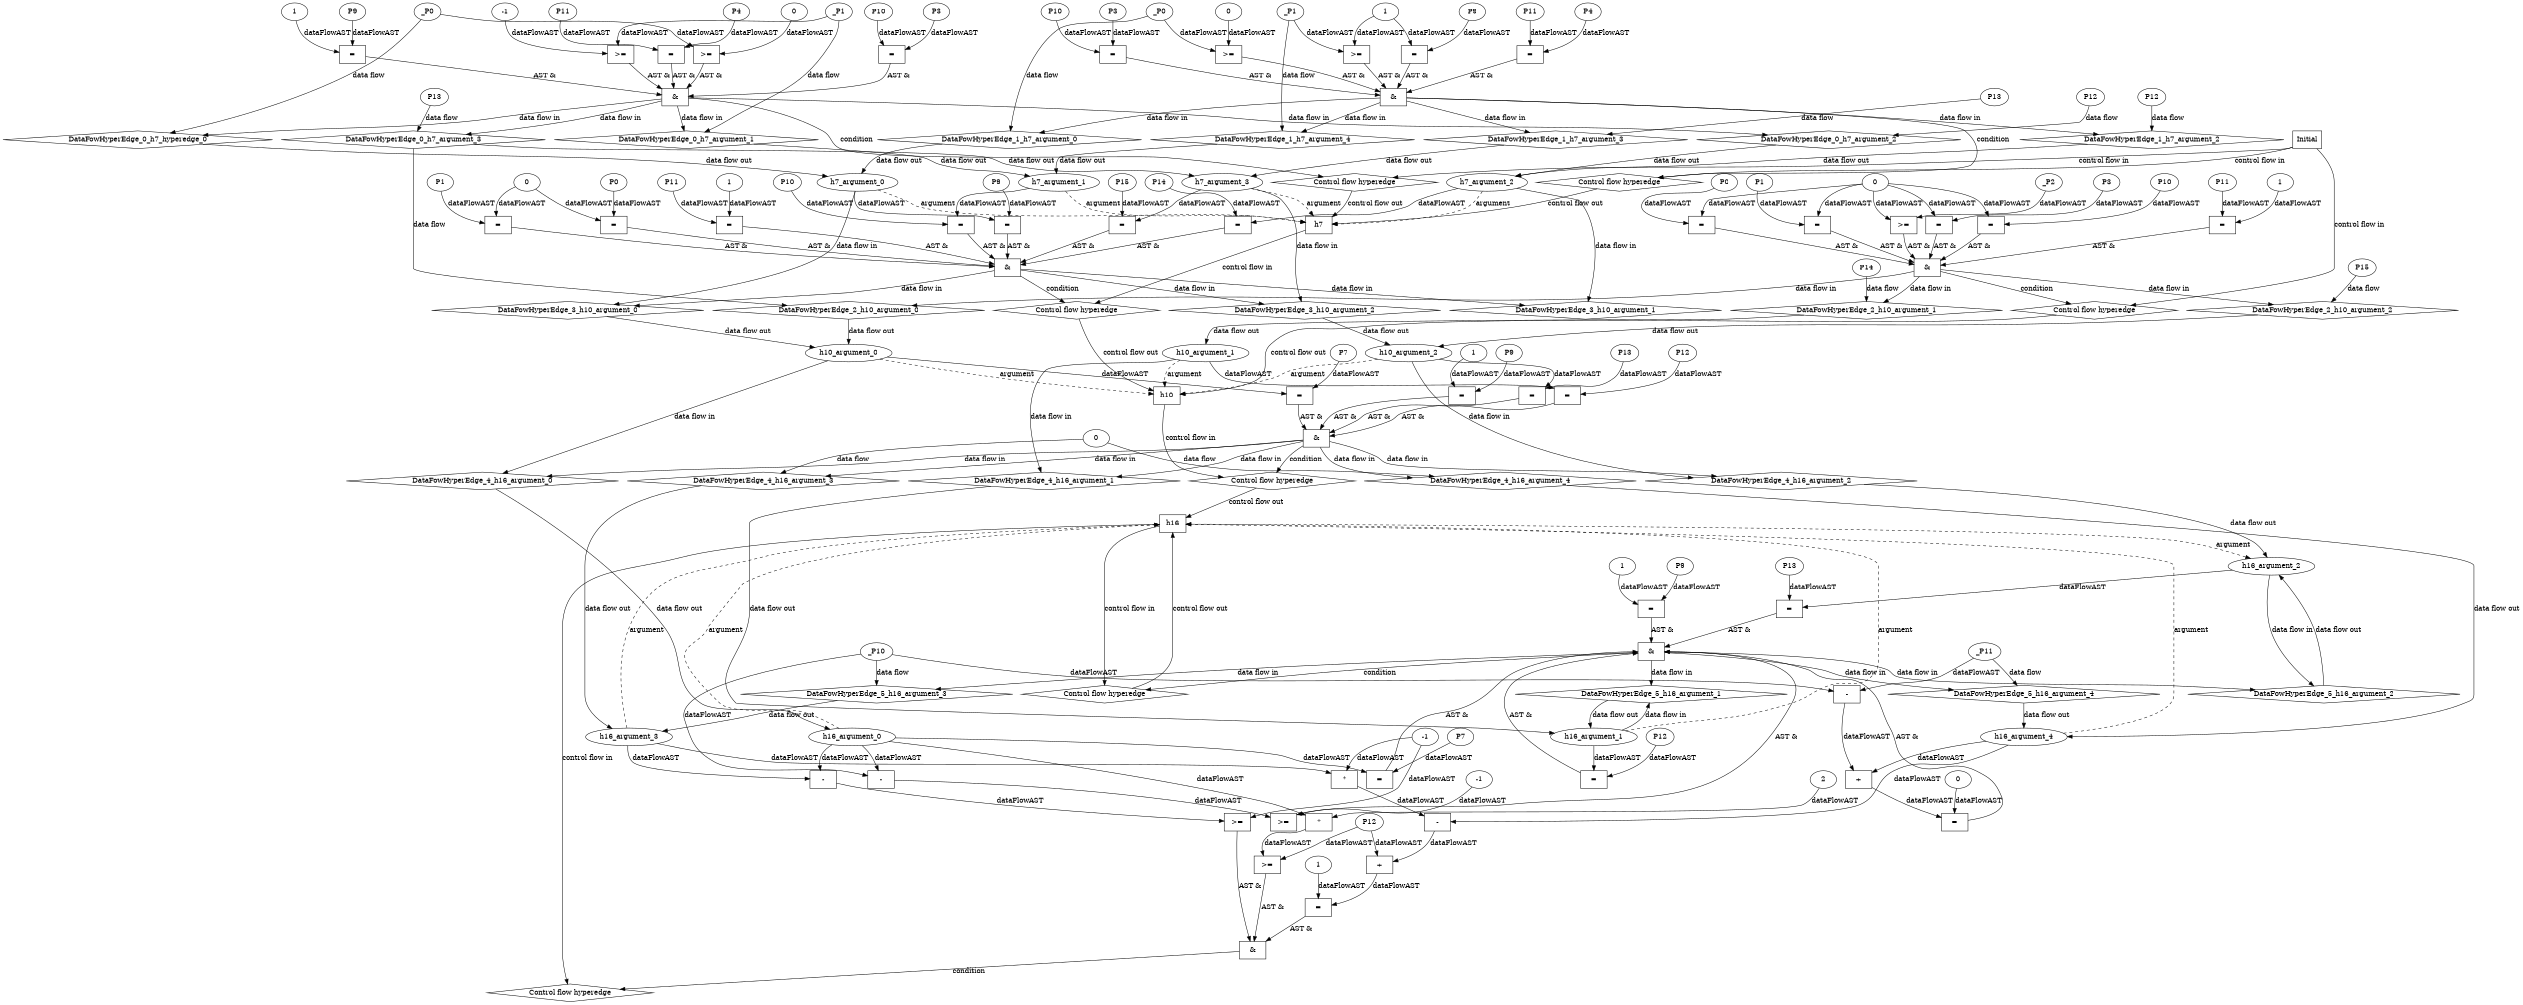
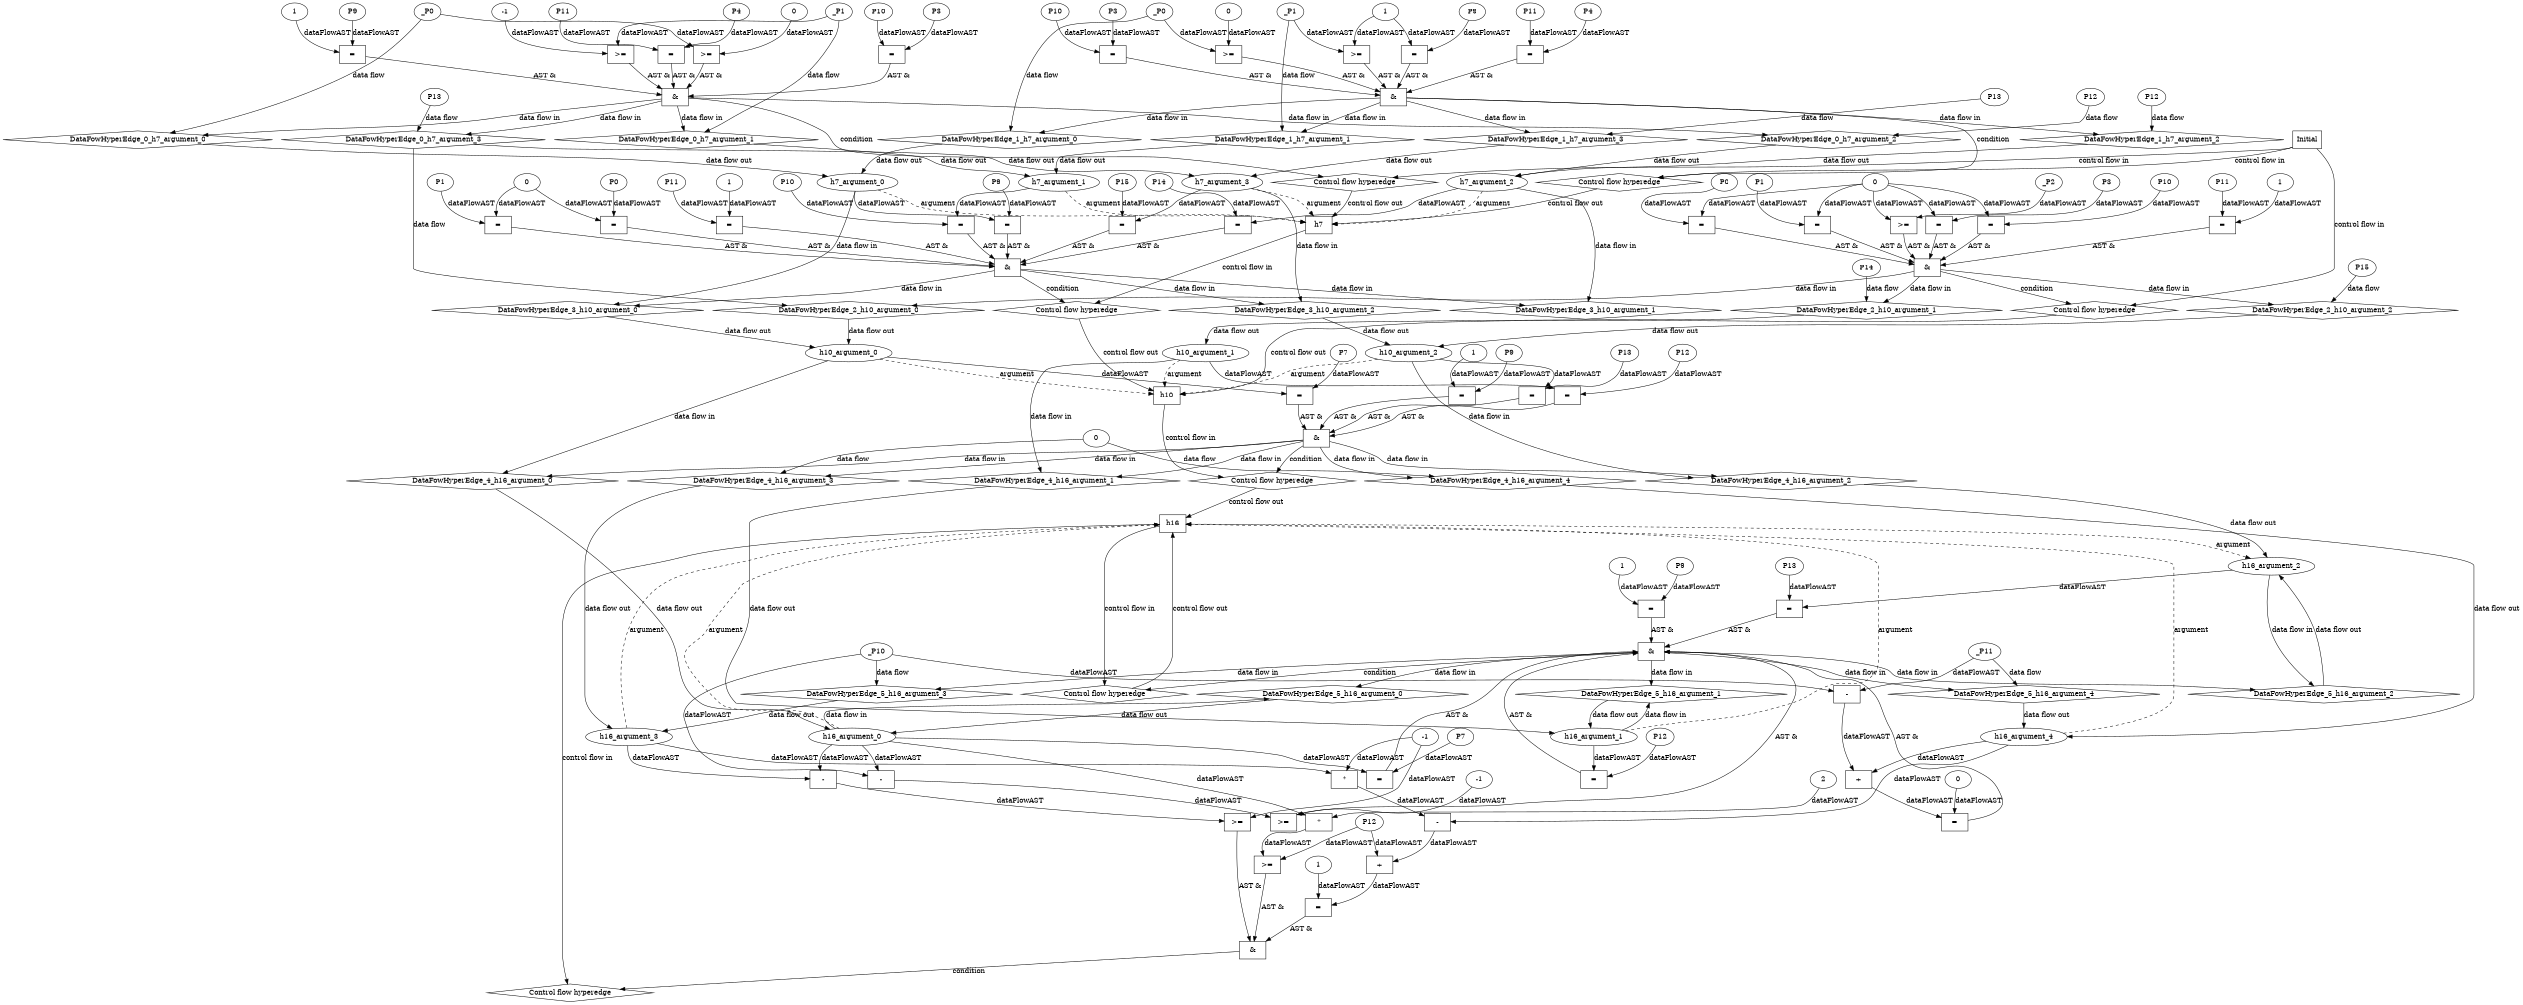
(138, 140) -> (138, 140)
(1283, 140) -> (1283, 140)
none -> (1333, 694)
